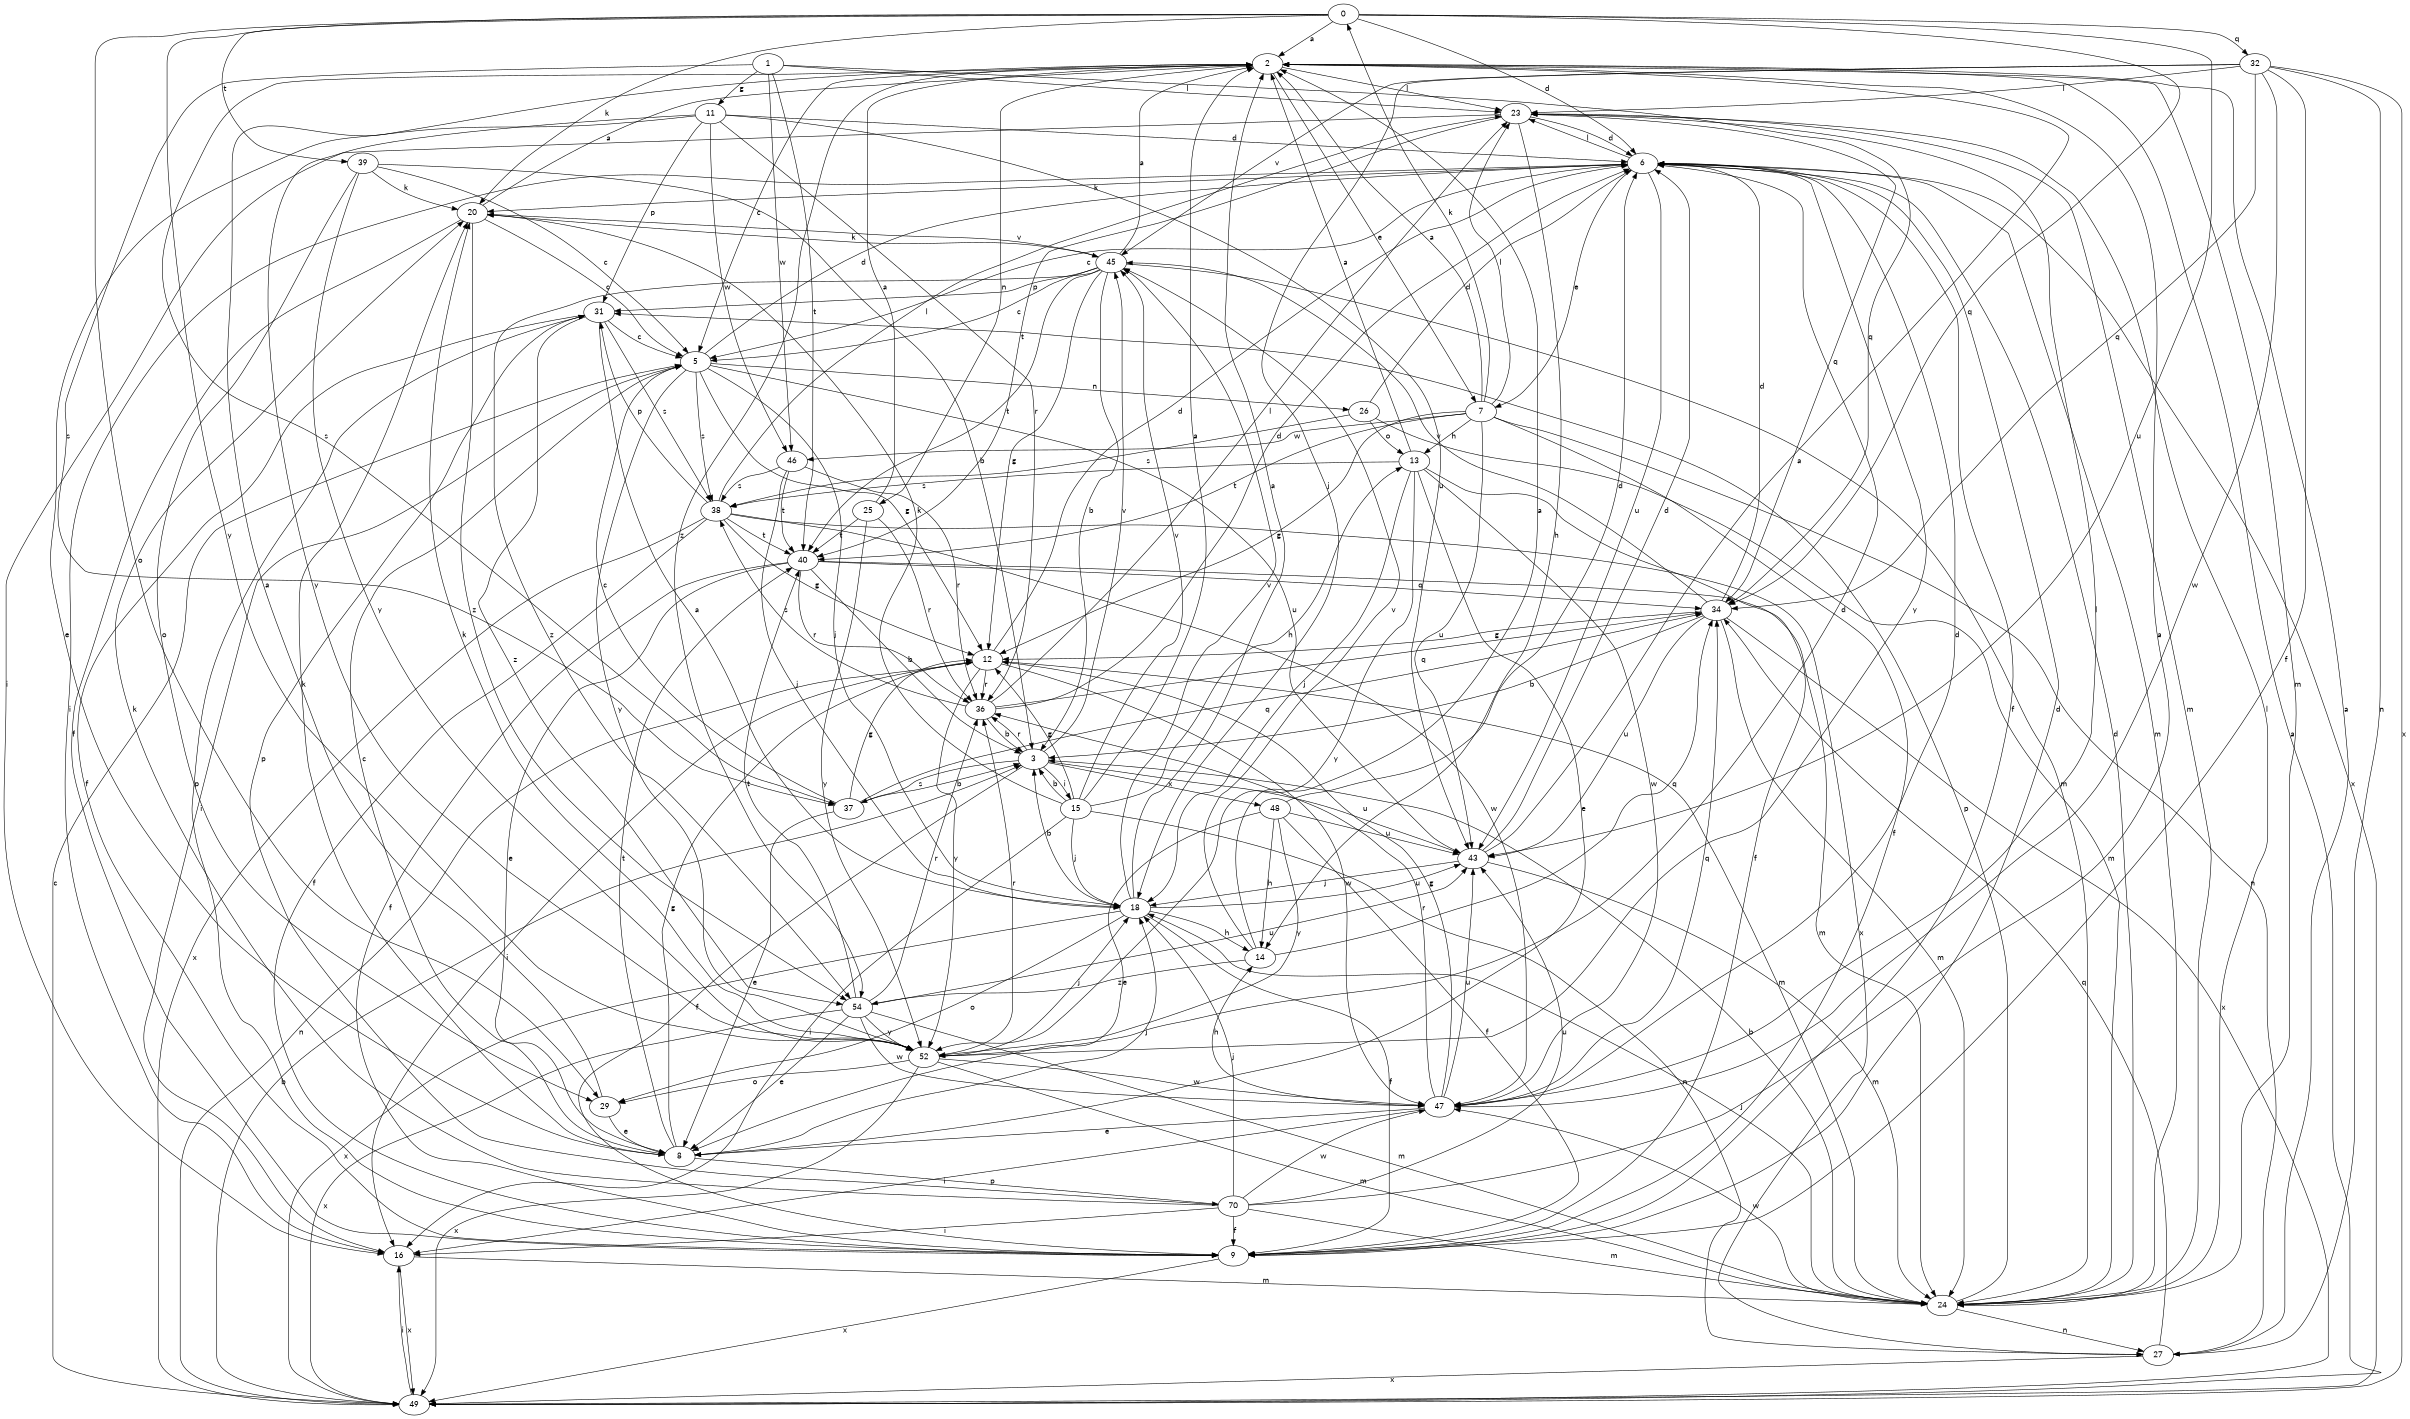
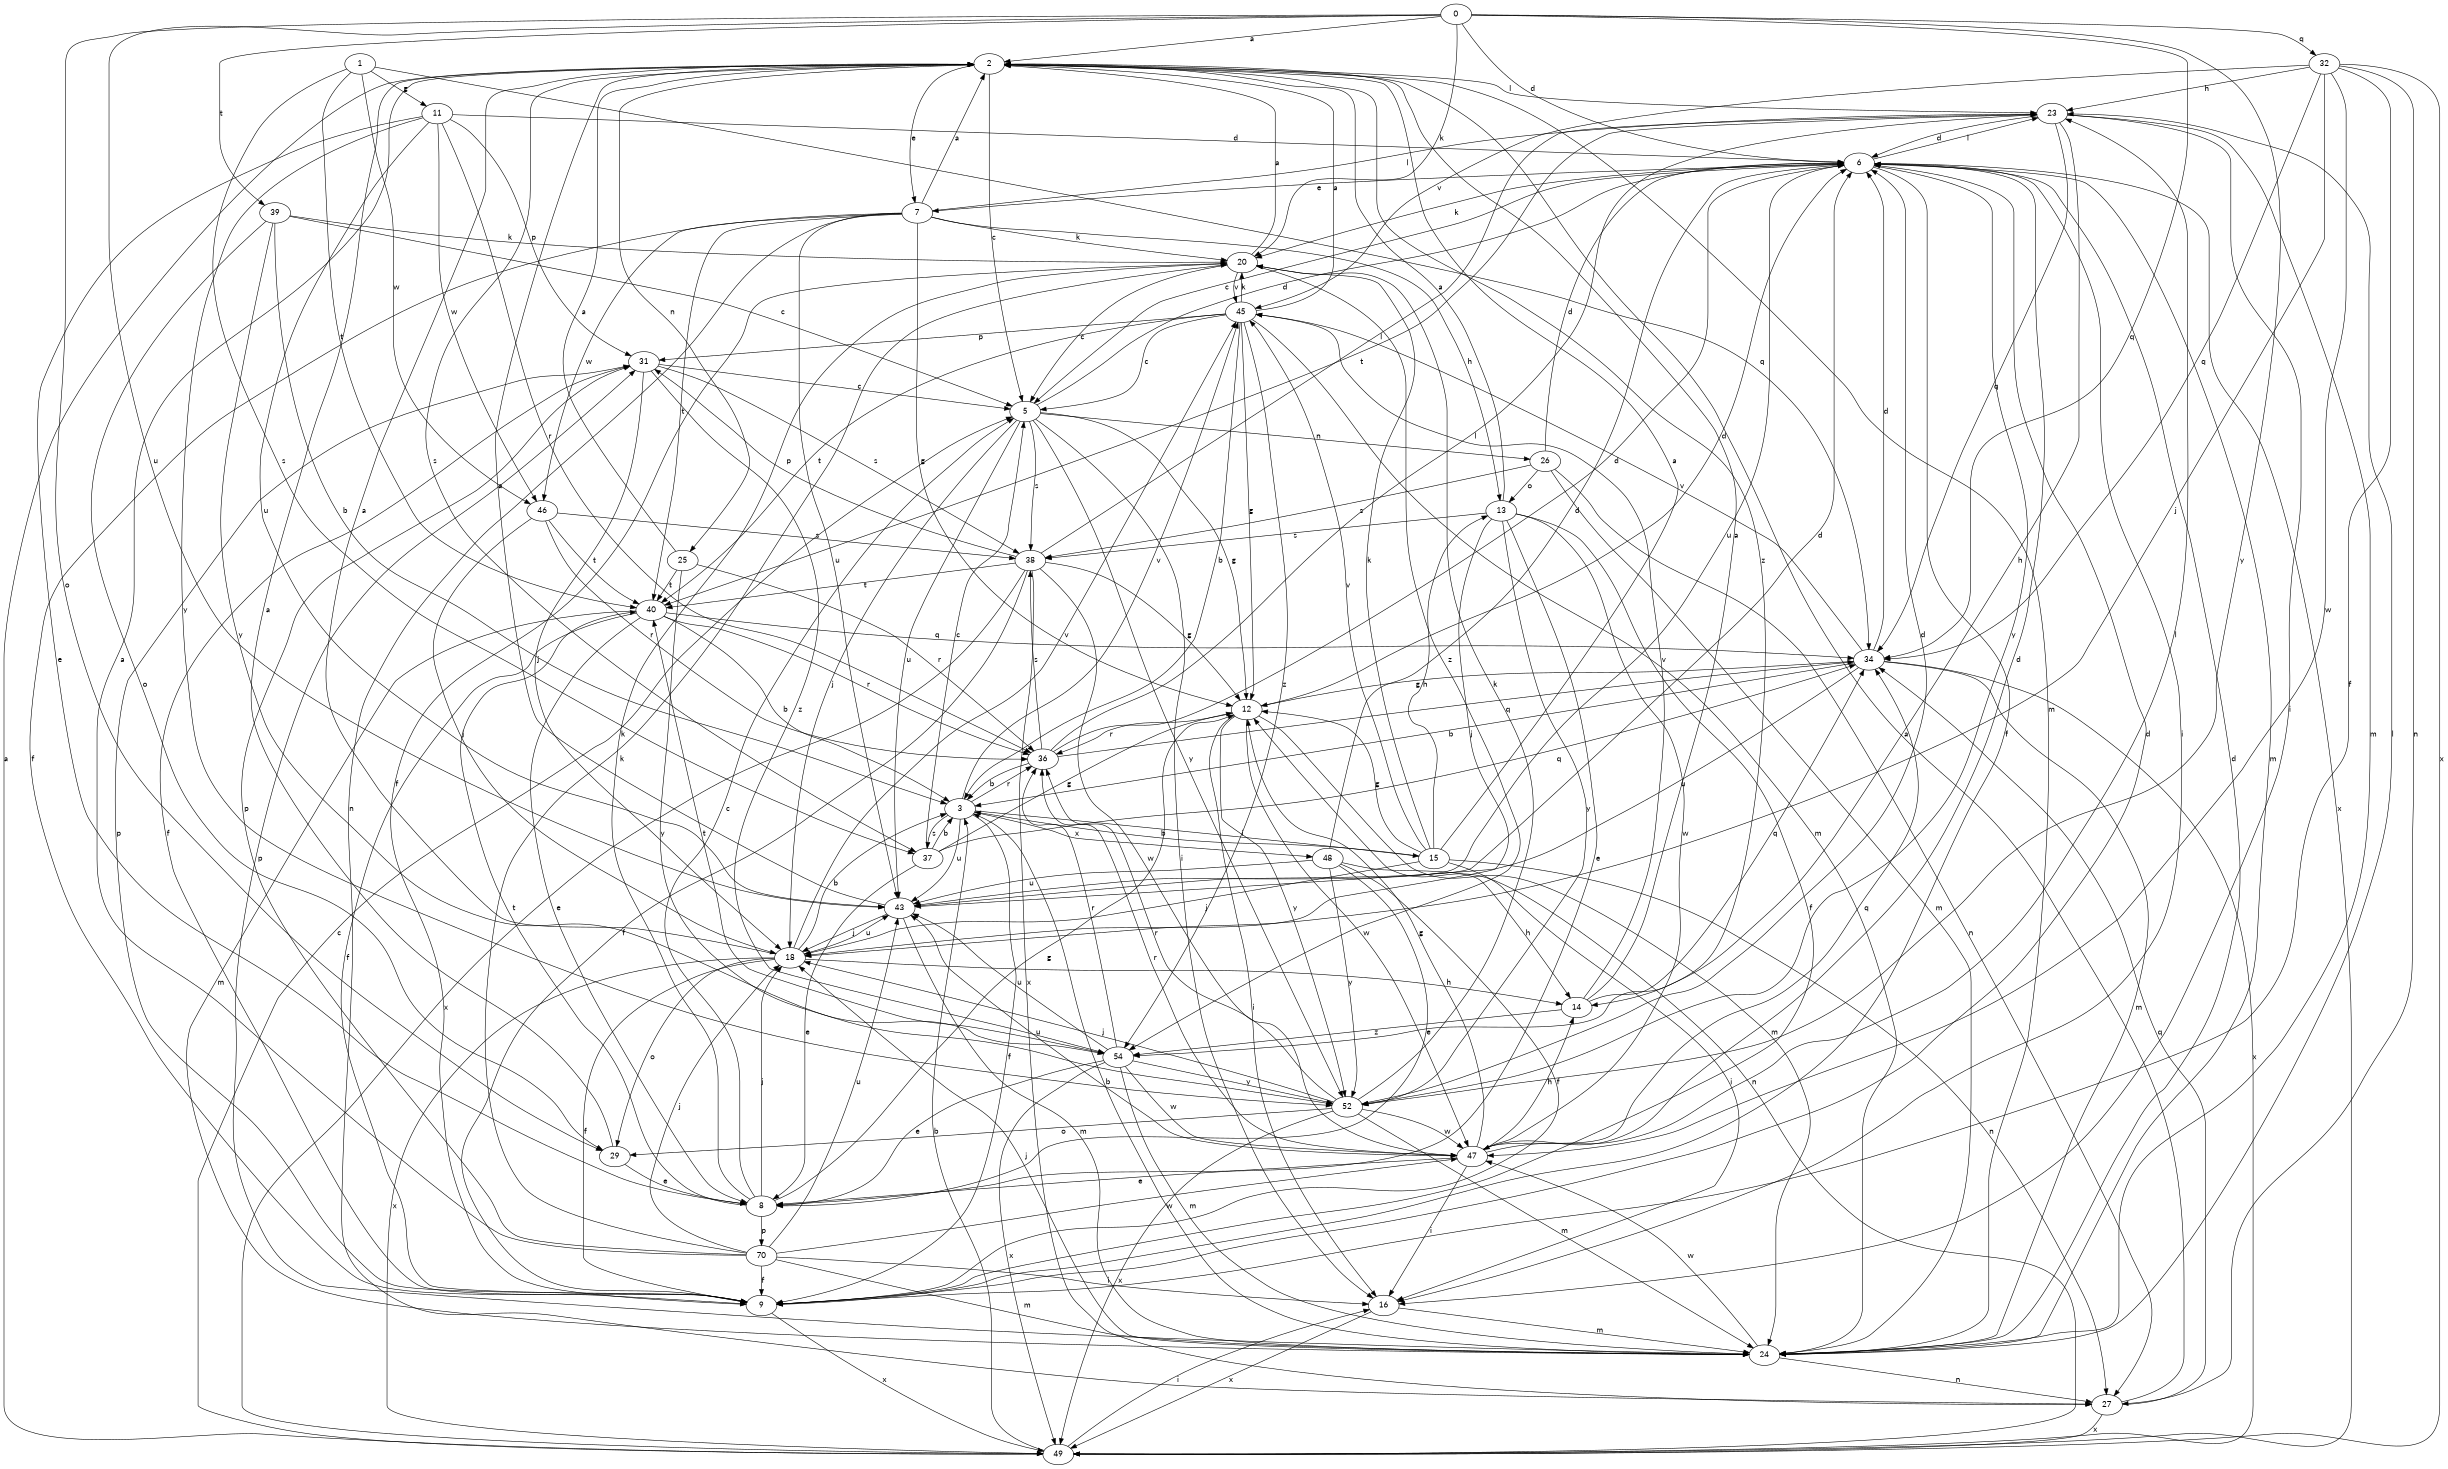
(2064, 89) -> (2207, 89)
(1139, 90) -> none
(1441, 209) -> (1076, 242)
(697, 610) -> (538, 660)
(426, 703) -> (408, 879)
none -> (1923, 853)
